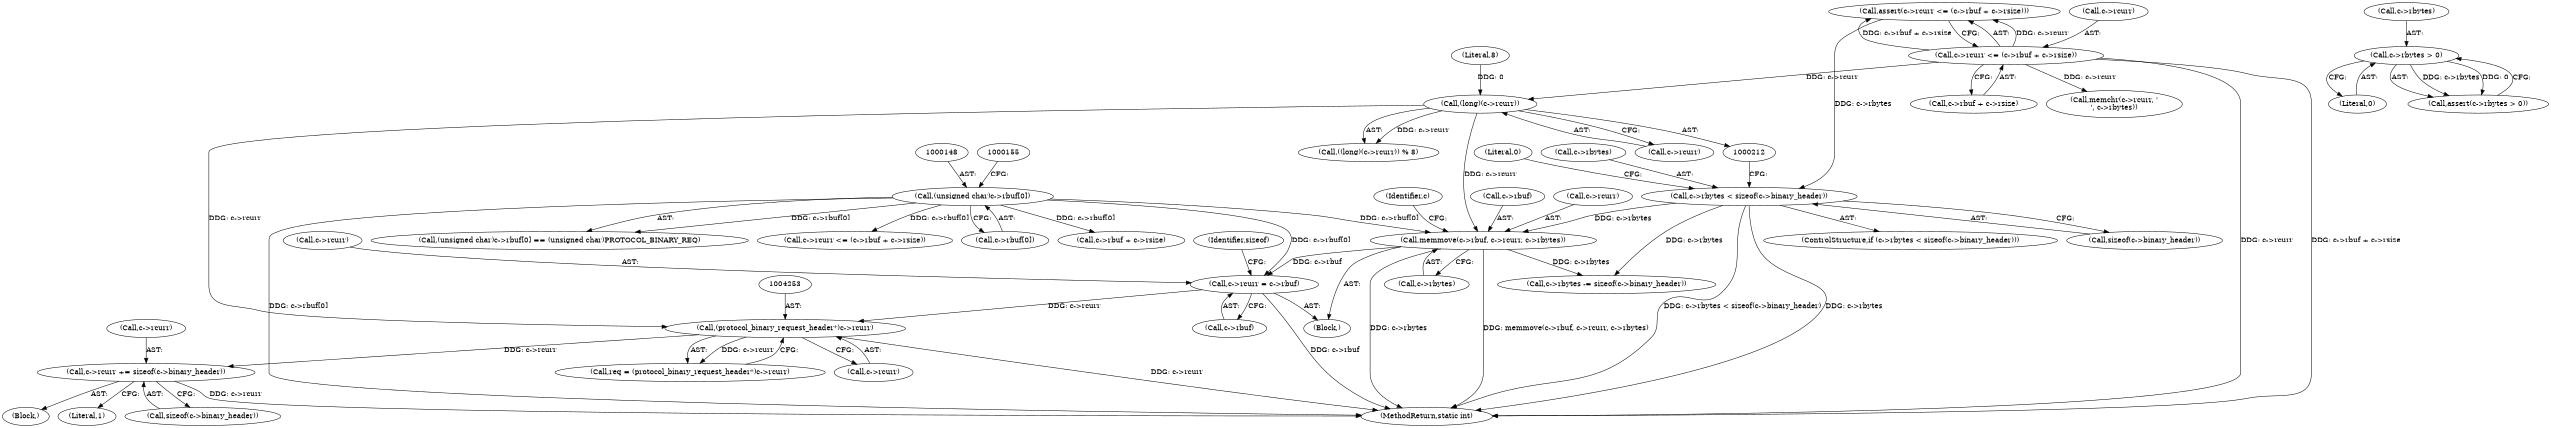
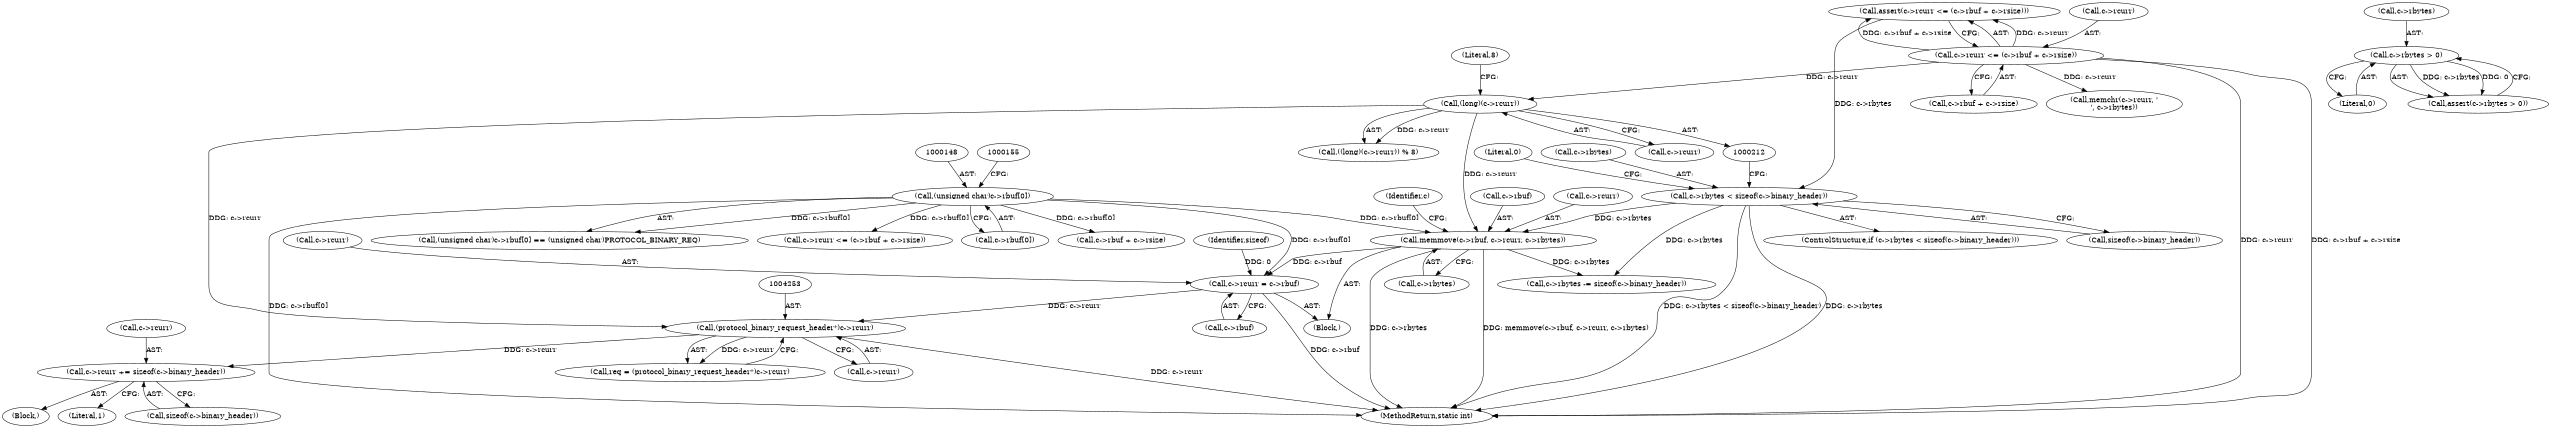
(1491, 78) -> (1491, 78)
(1258, 263) -> (1258, 263)
(763, 414) -> none
